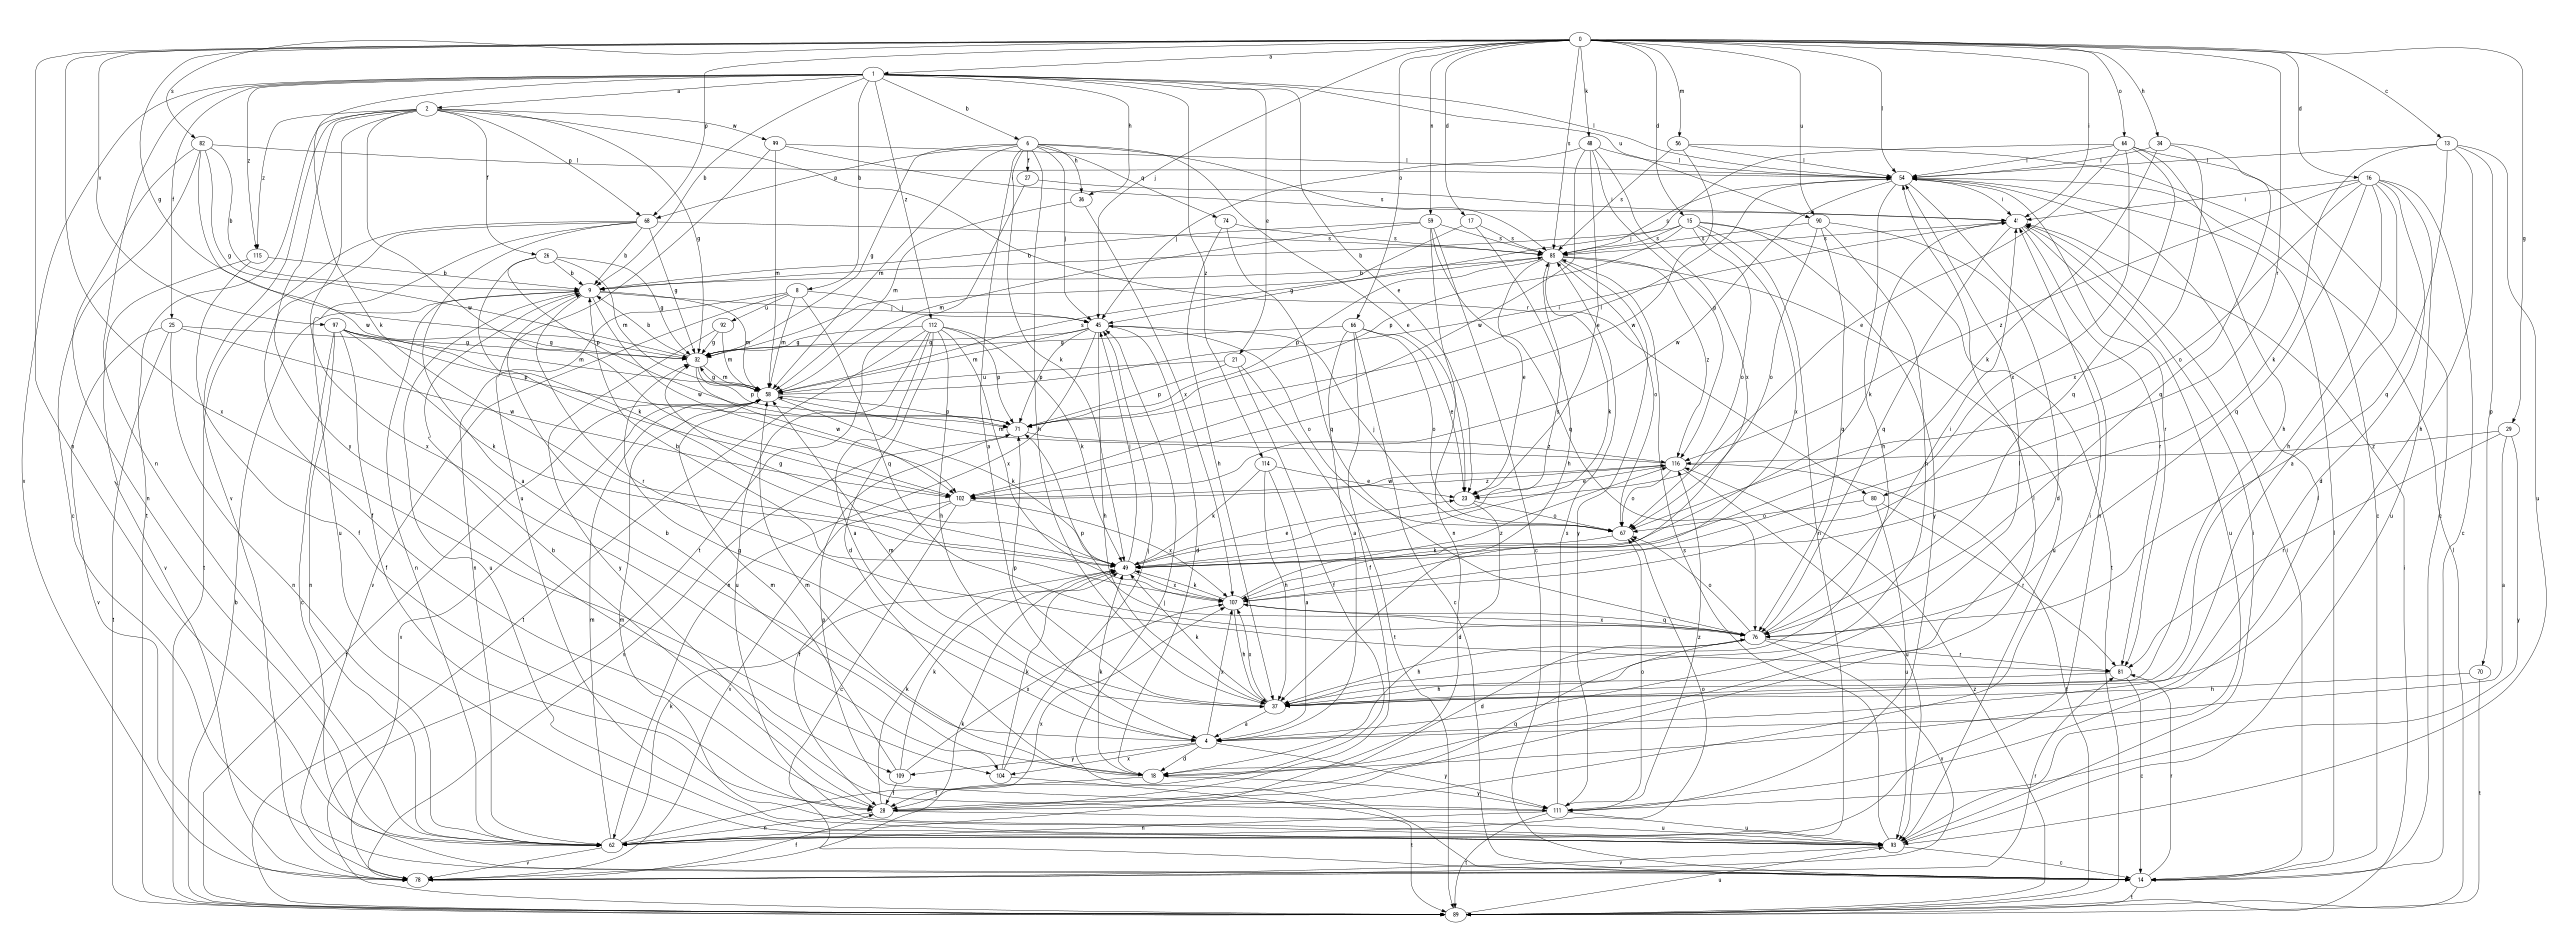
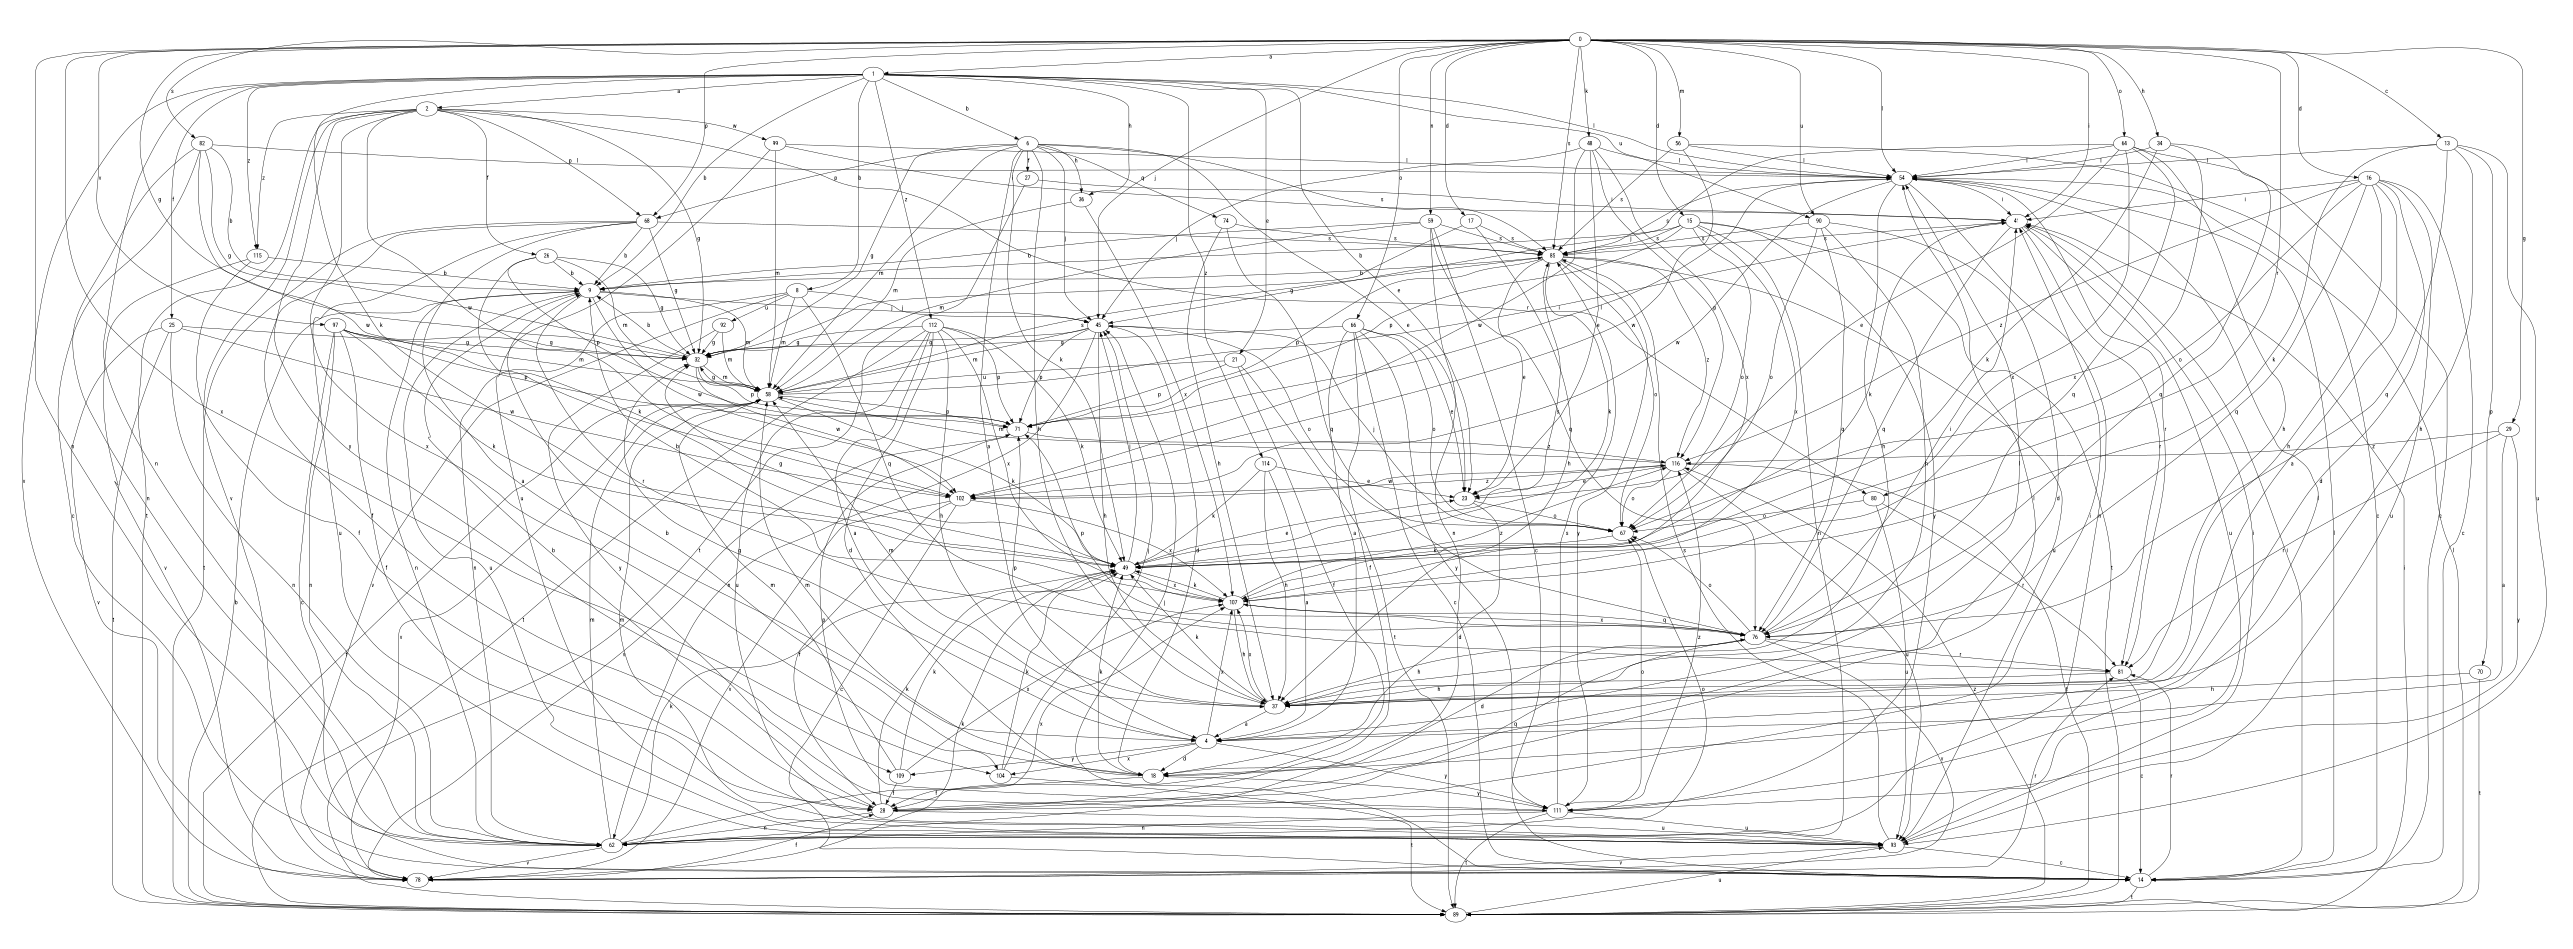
none -> (1471, 594)
